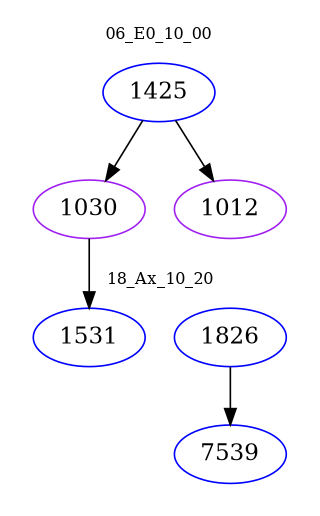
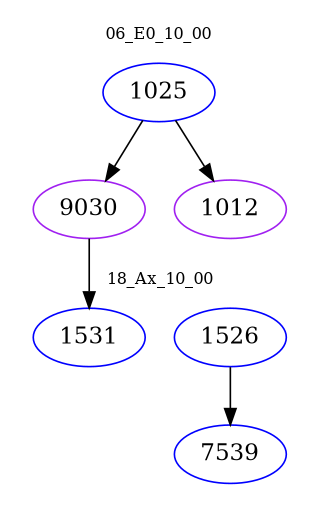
(159, 92) -> (159, 92)
(89, 209) -> (89, 209)
(161, 280) -> (161, 280)
(230, 337) -> (230, 337)
